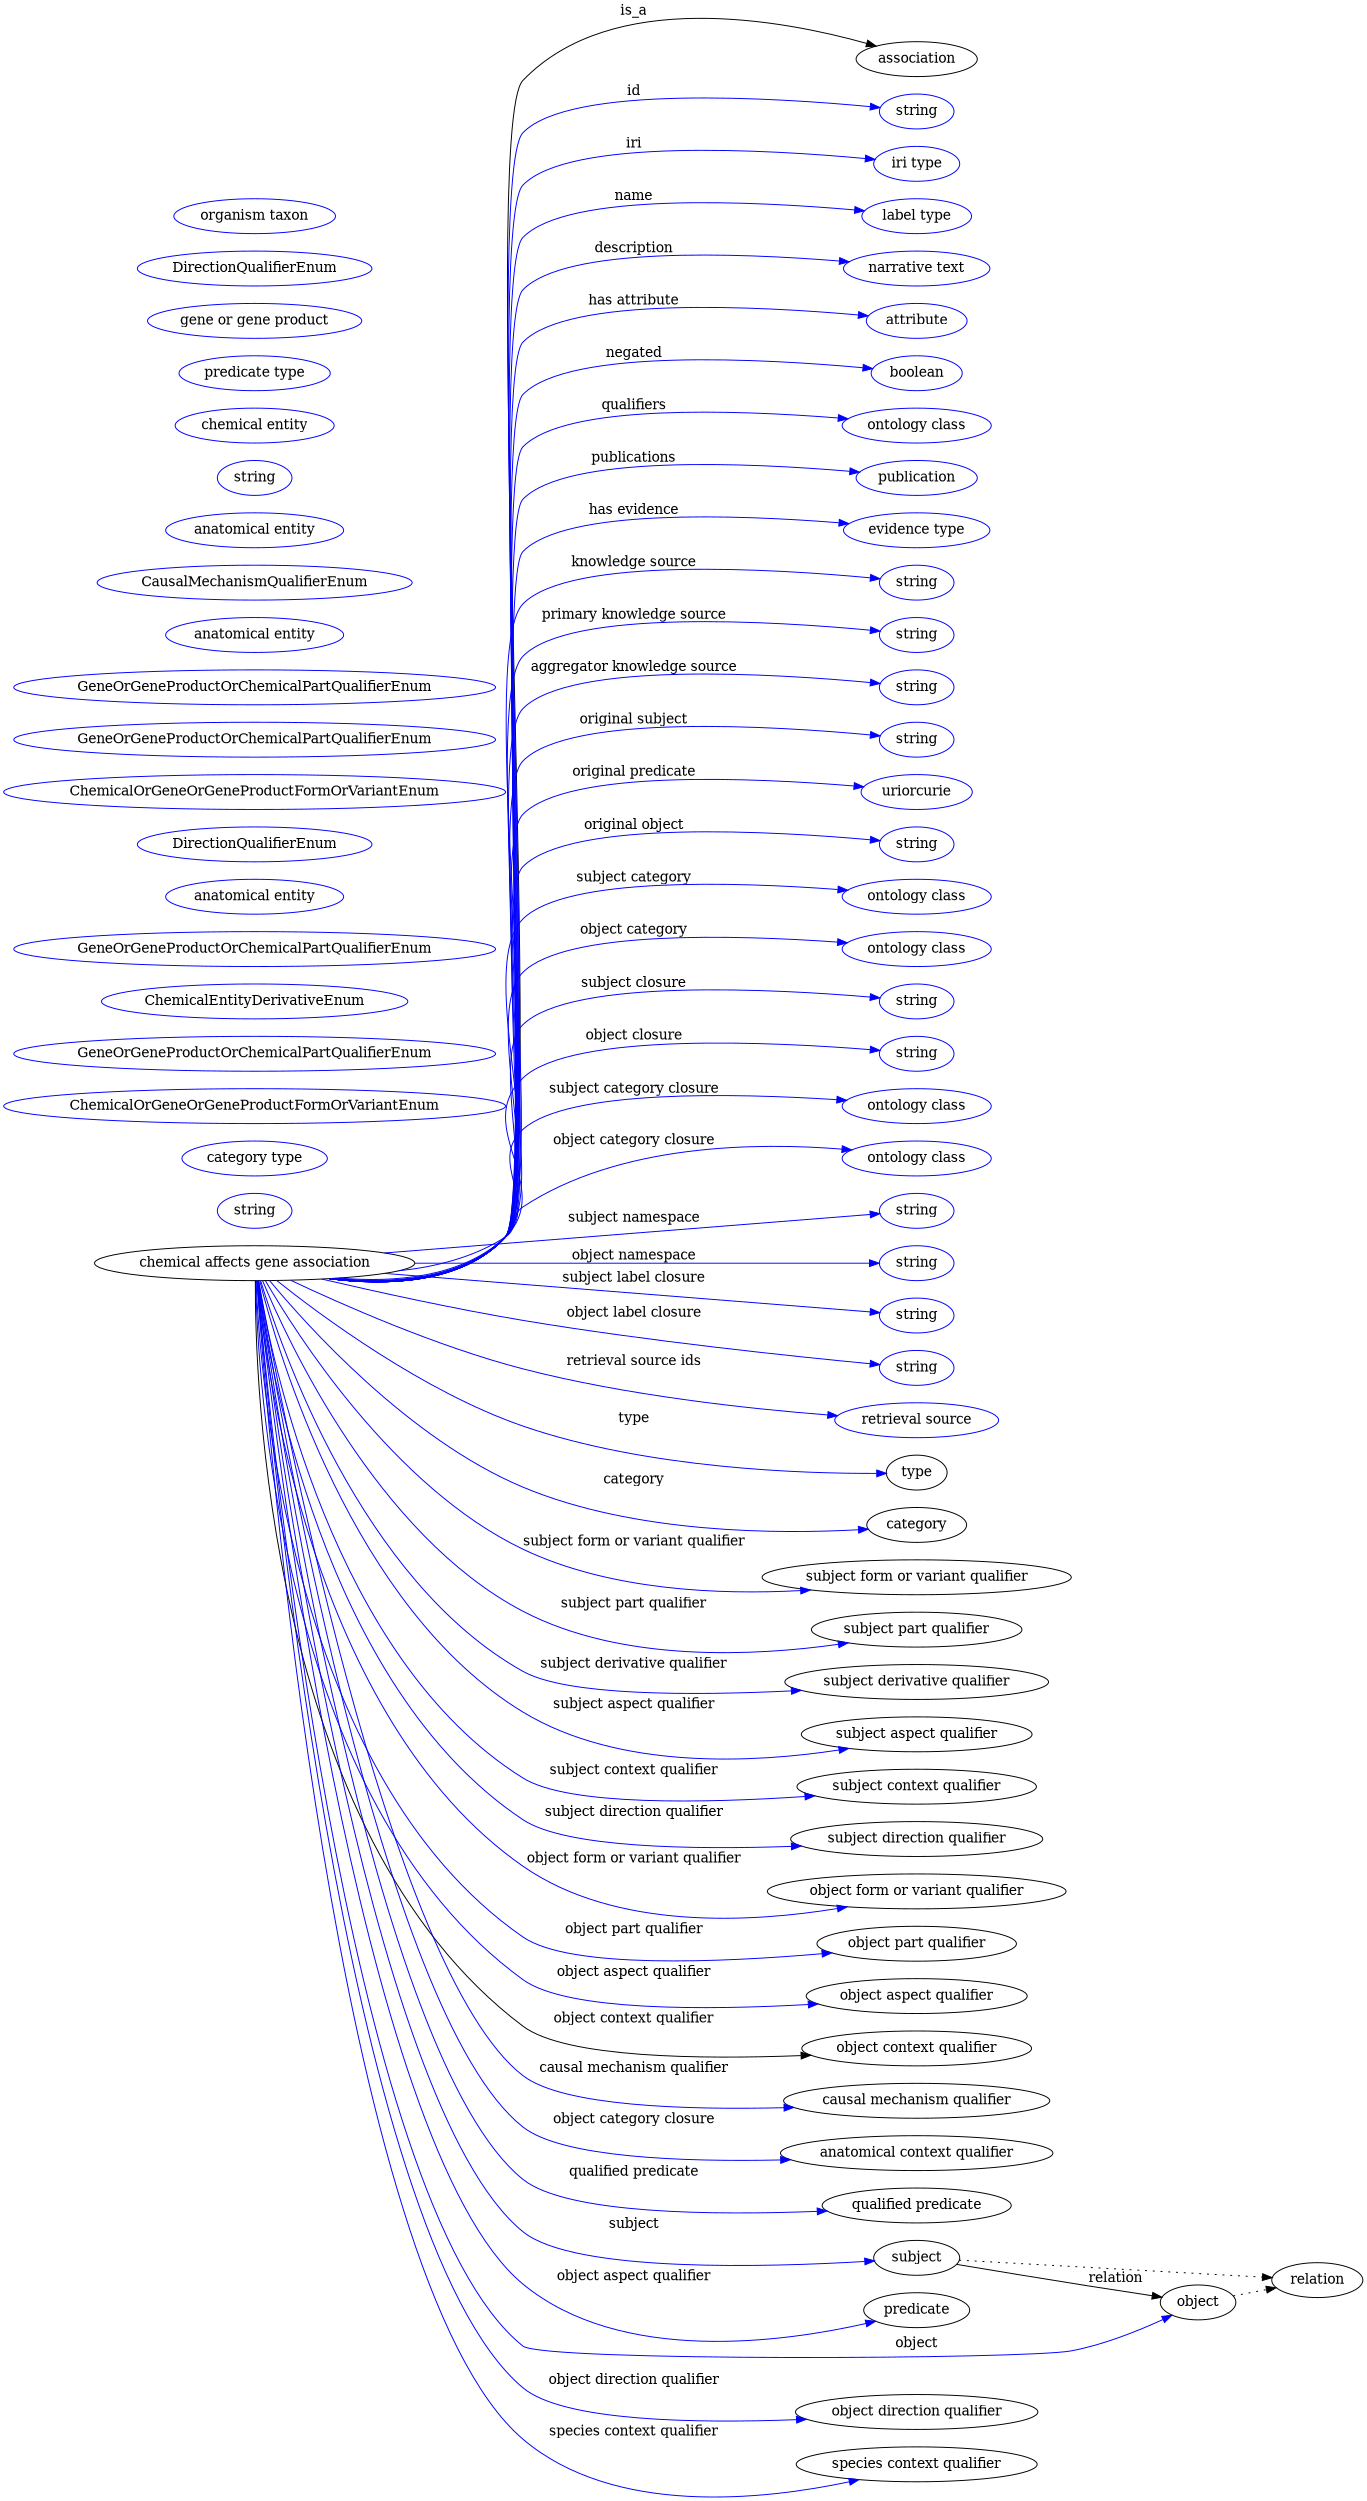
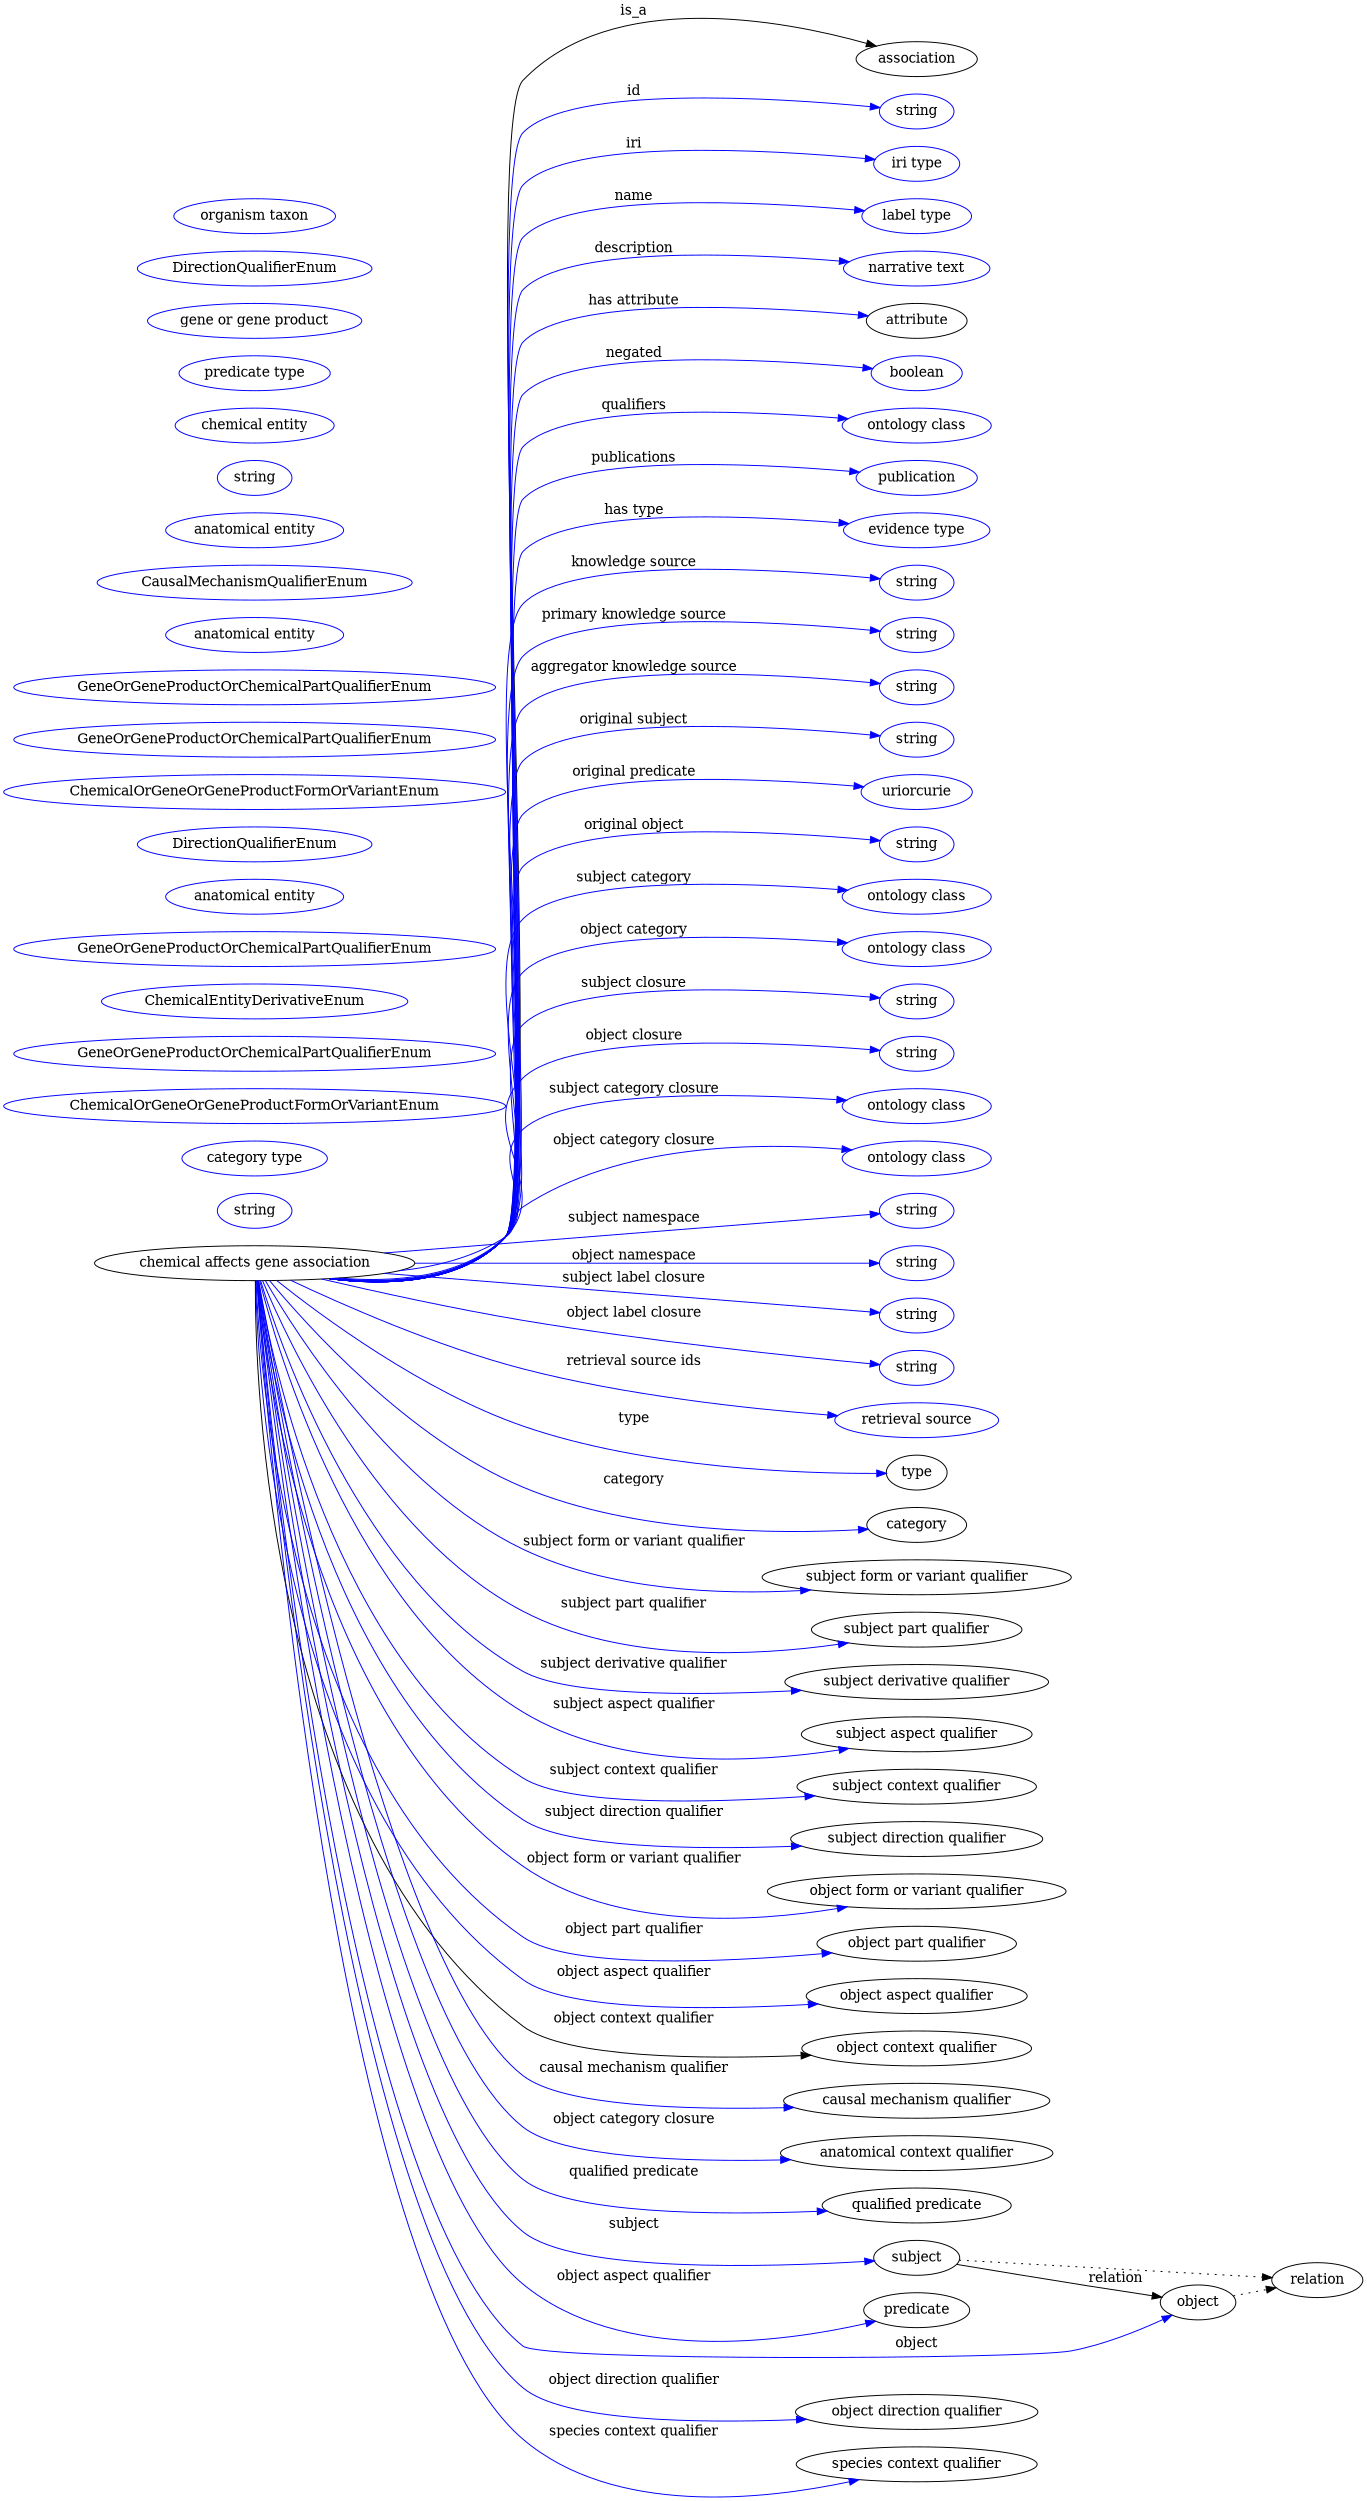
(917, 321) -> (917, 321)
(634, 510) -> (634, 510)
